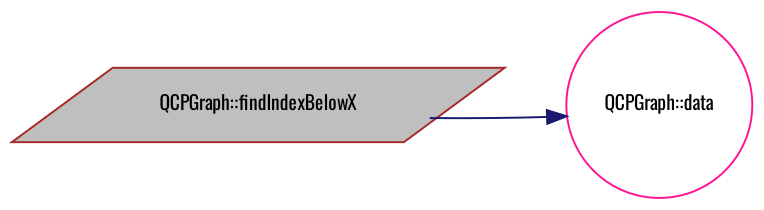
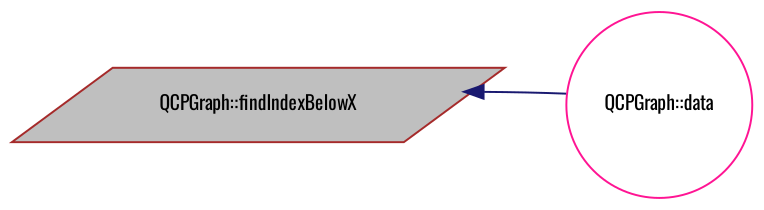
(488, 118) -> (525, 92)
